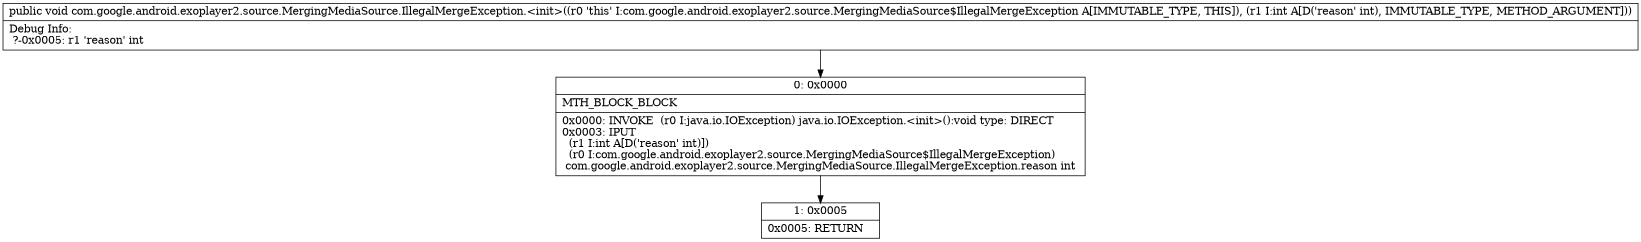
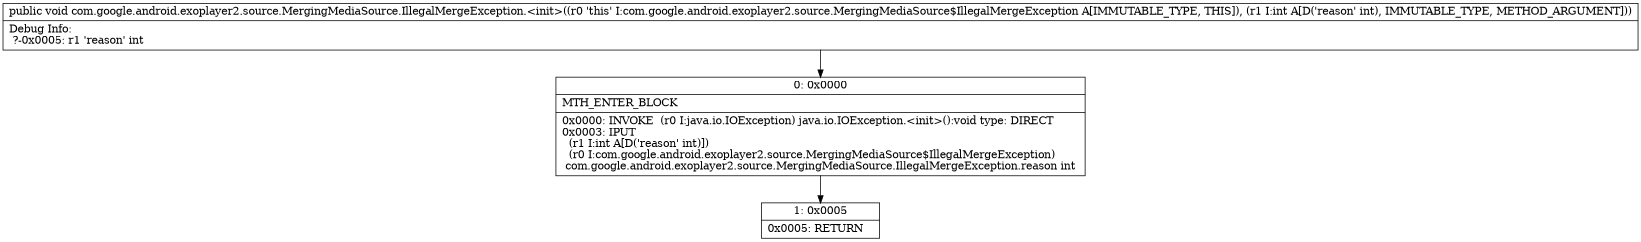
(620, 103) -> (620, 103)
